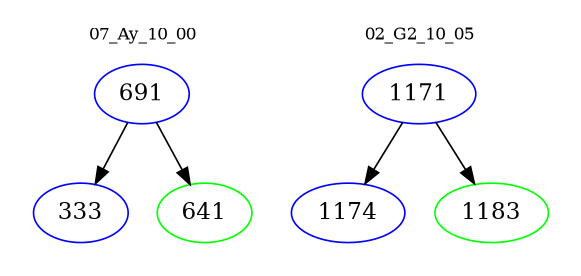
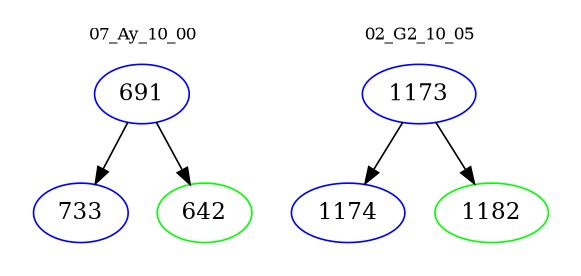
(419, 94) -> (419, 94)
(81, 213) -> (81, 213)
(205, 213) -> (205, 213)
(492, 213) -> (492, 213)
